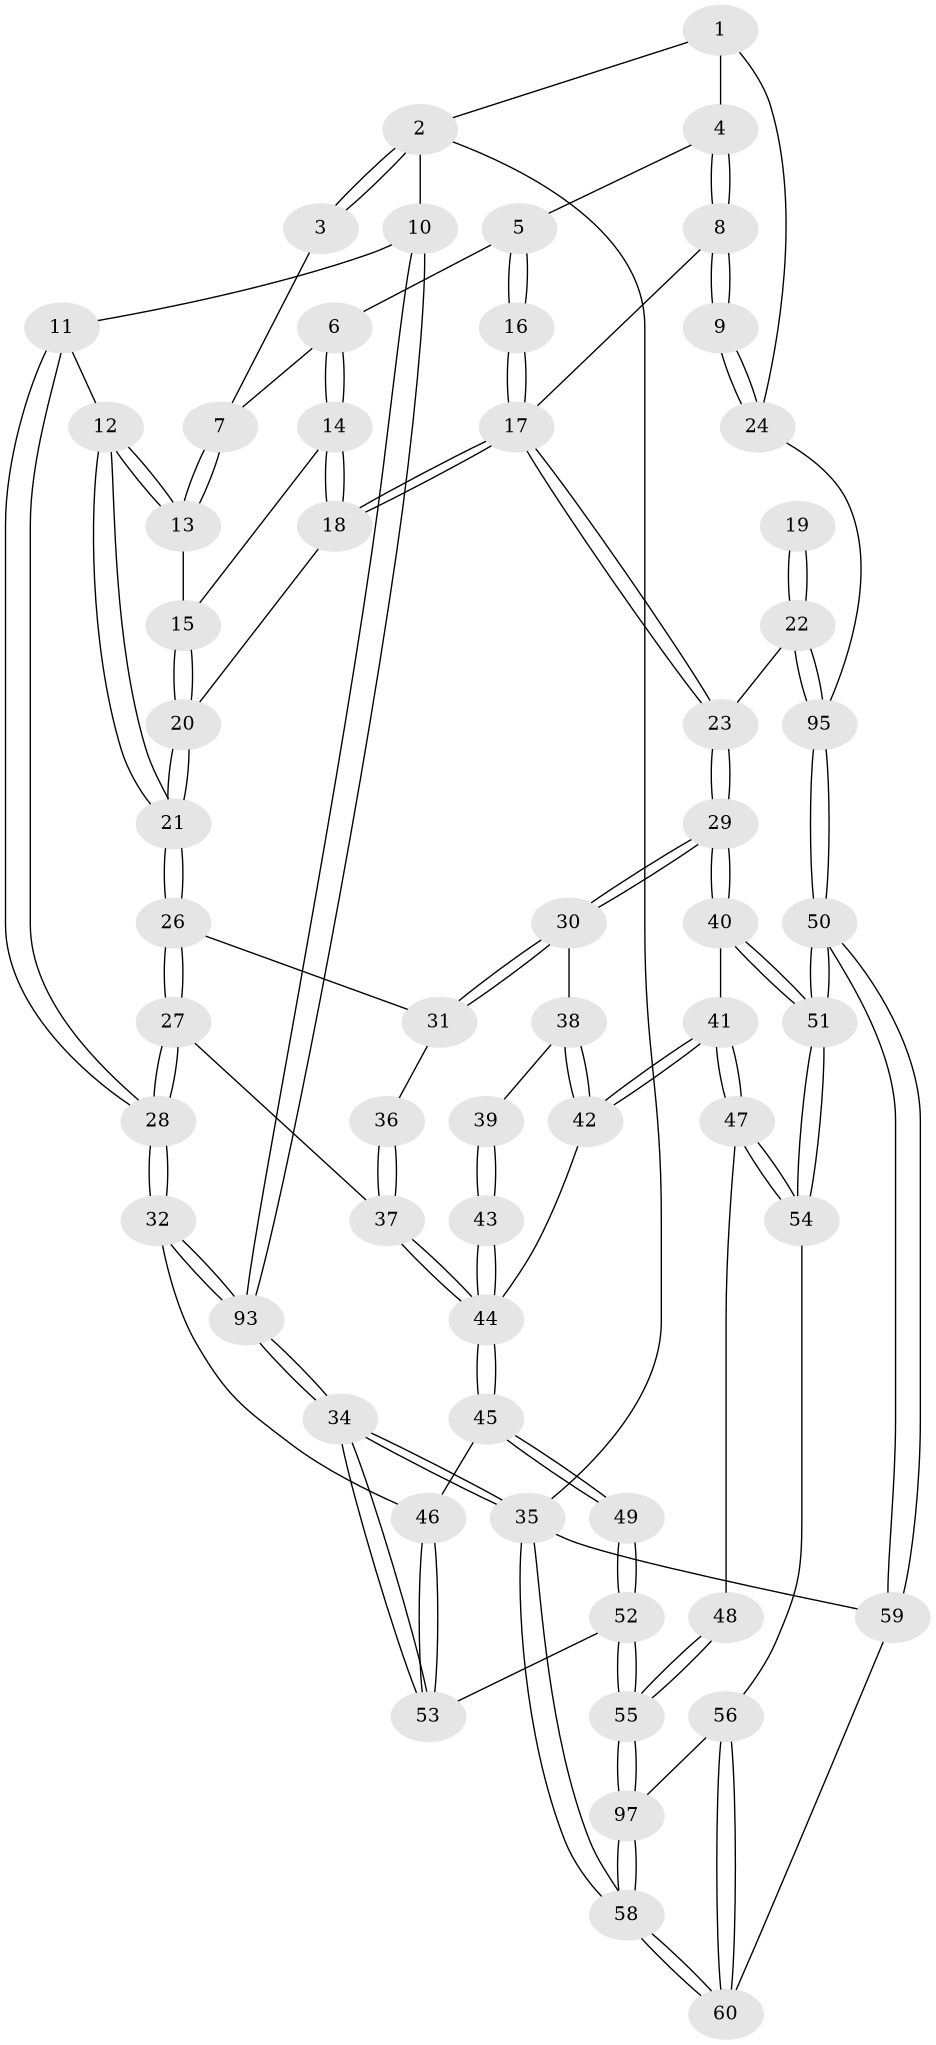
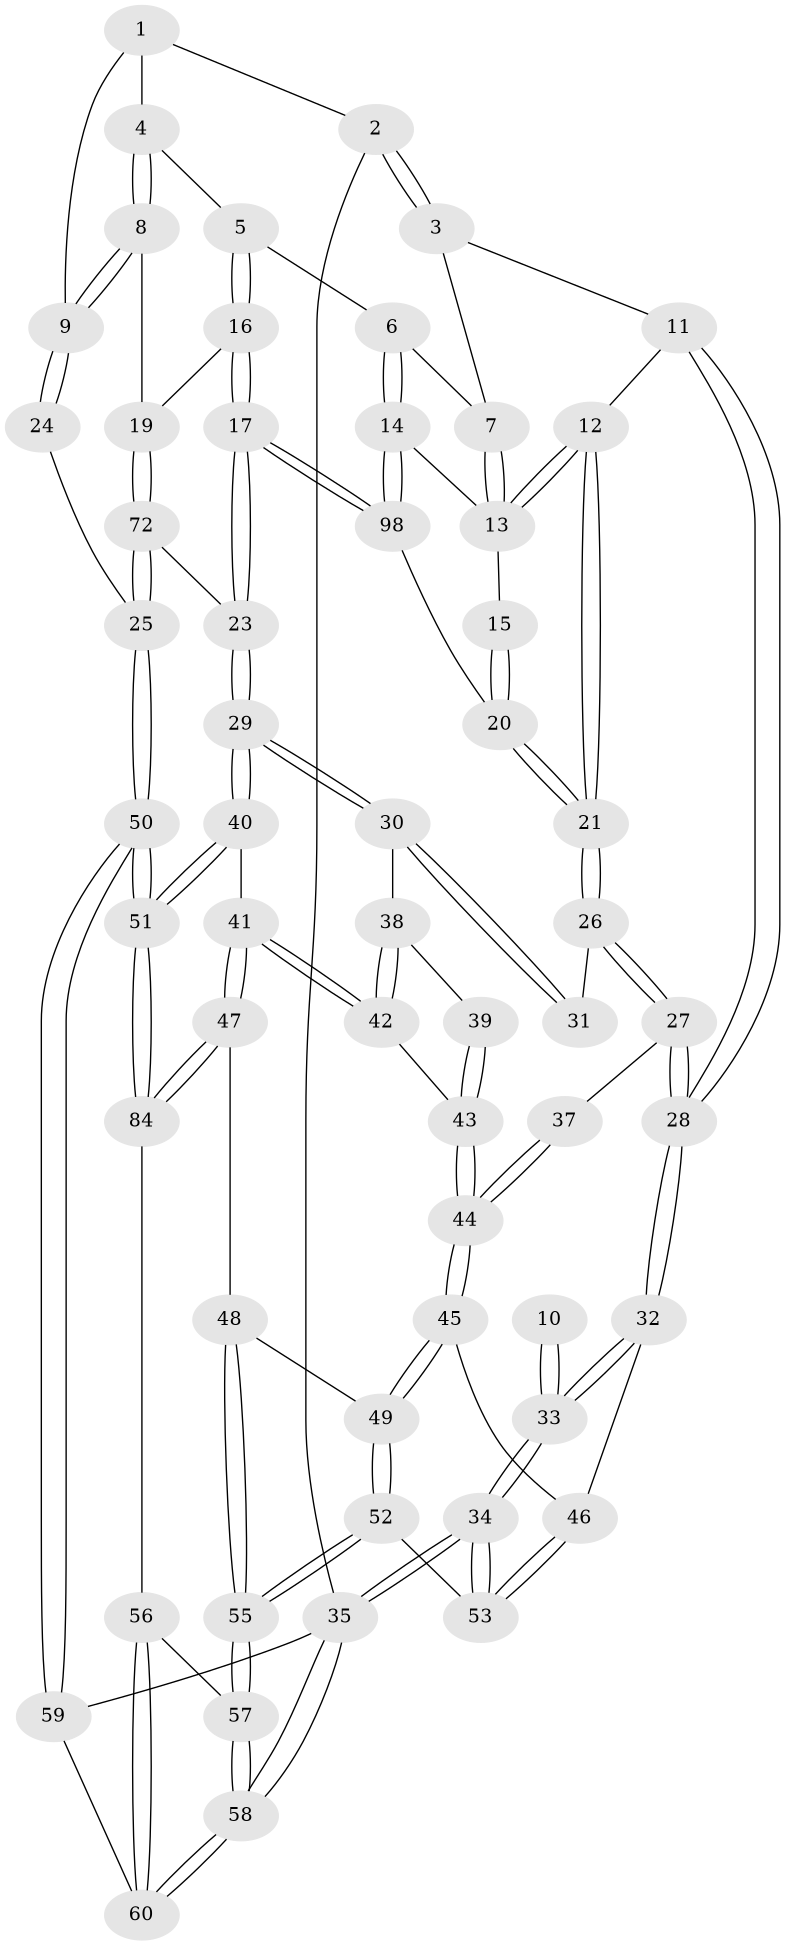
(420, 179) -> none
(786, 223) -> (75, 172)
(247, 289) -> (558, 278)
(619, 328) -> (142, 328)
none -> (192, 377)
(259, 526) -> (445, 477)
(335, 526) -> (393, 526)
(798, 626) -> (142, 526)
(820, 725) -> (142, 626)
(387, 1122) -> none
(802, 1221) -> (142, 1122)
(546, 1225) -> (424, 1072)
(247, 1320) -> (550, 1419)
none -> (296, 1363)
(627, 1816) -> (241, 1717)
